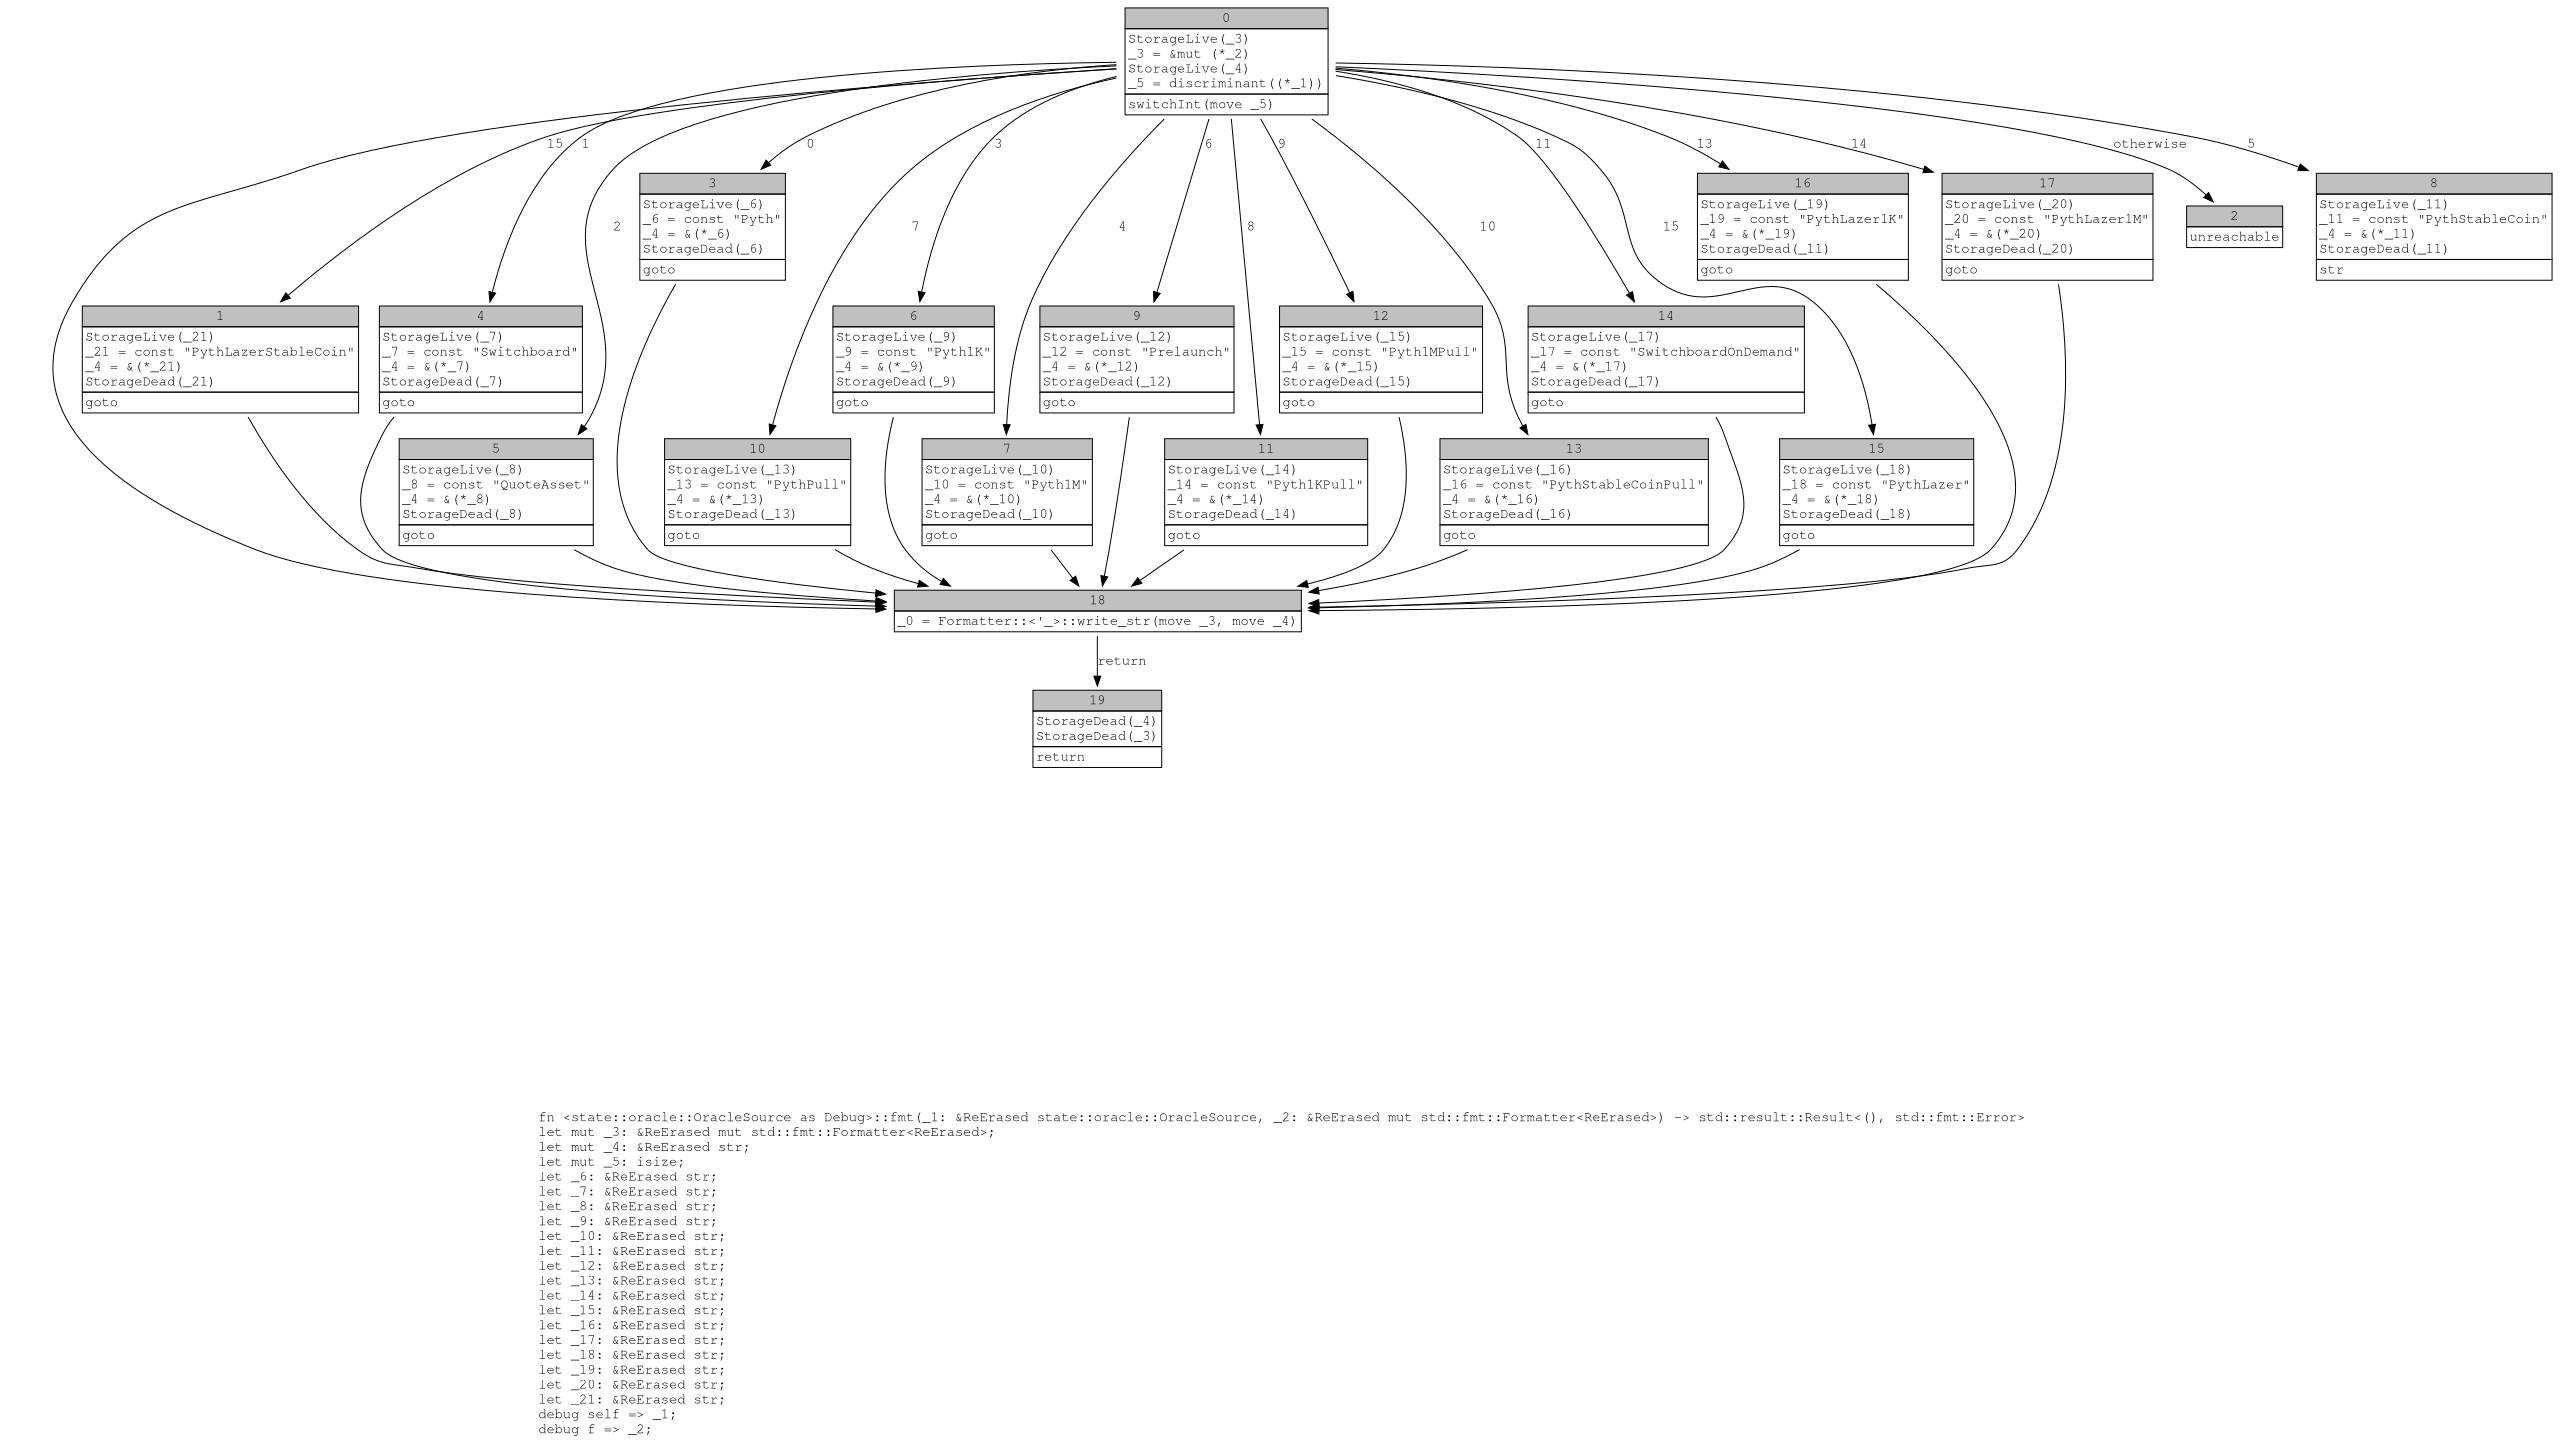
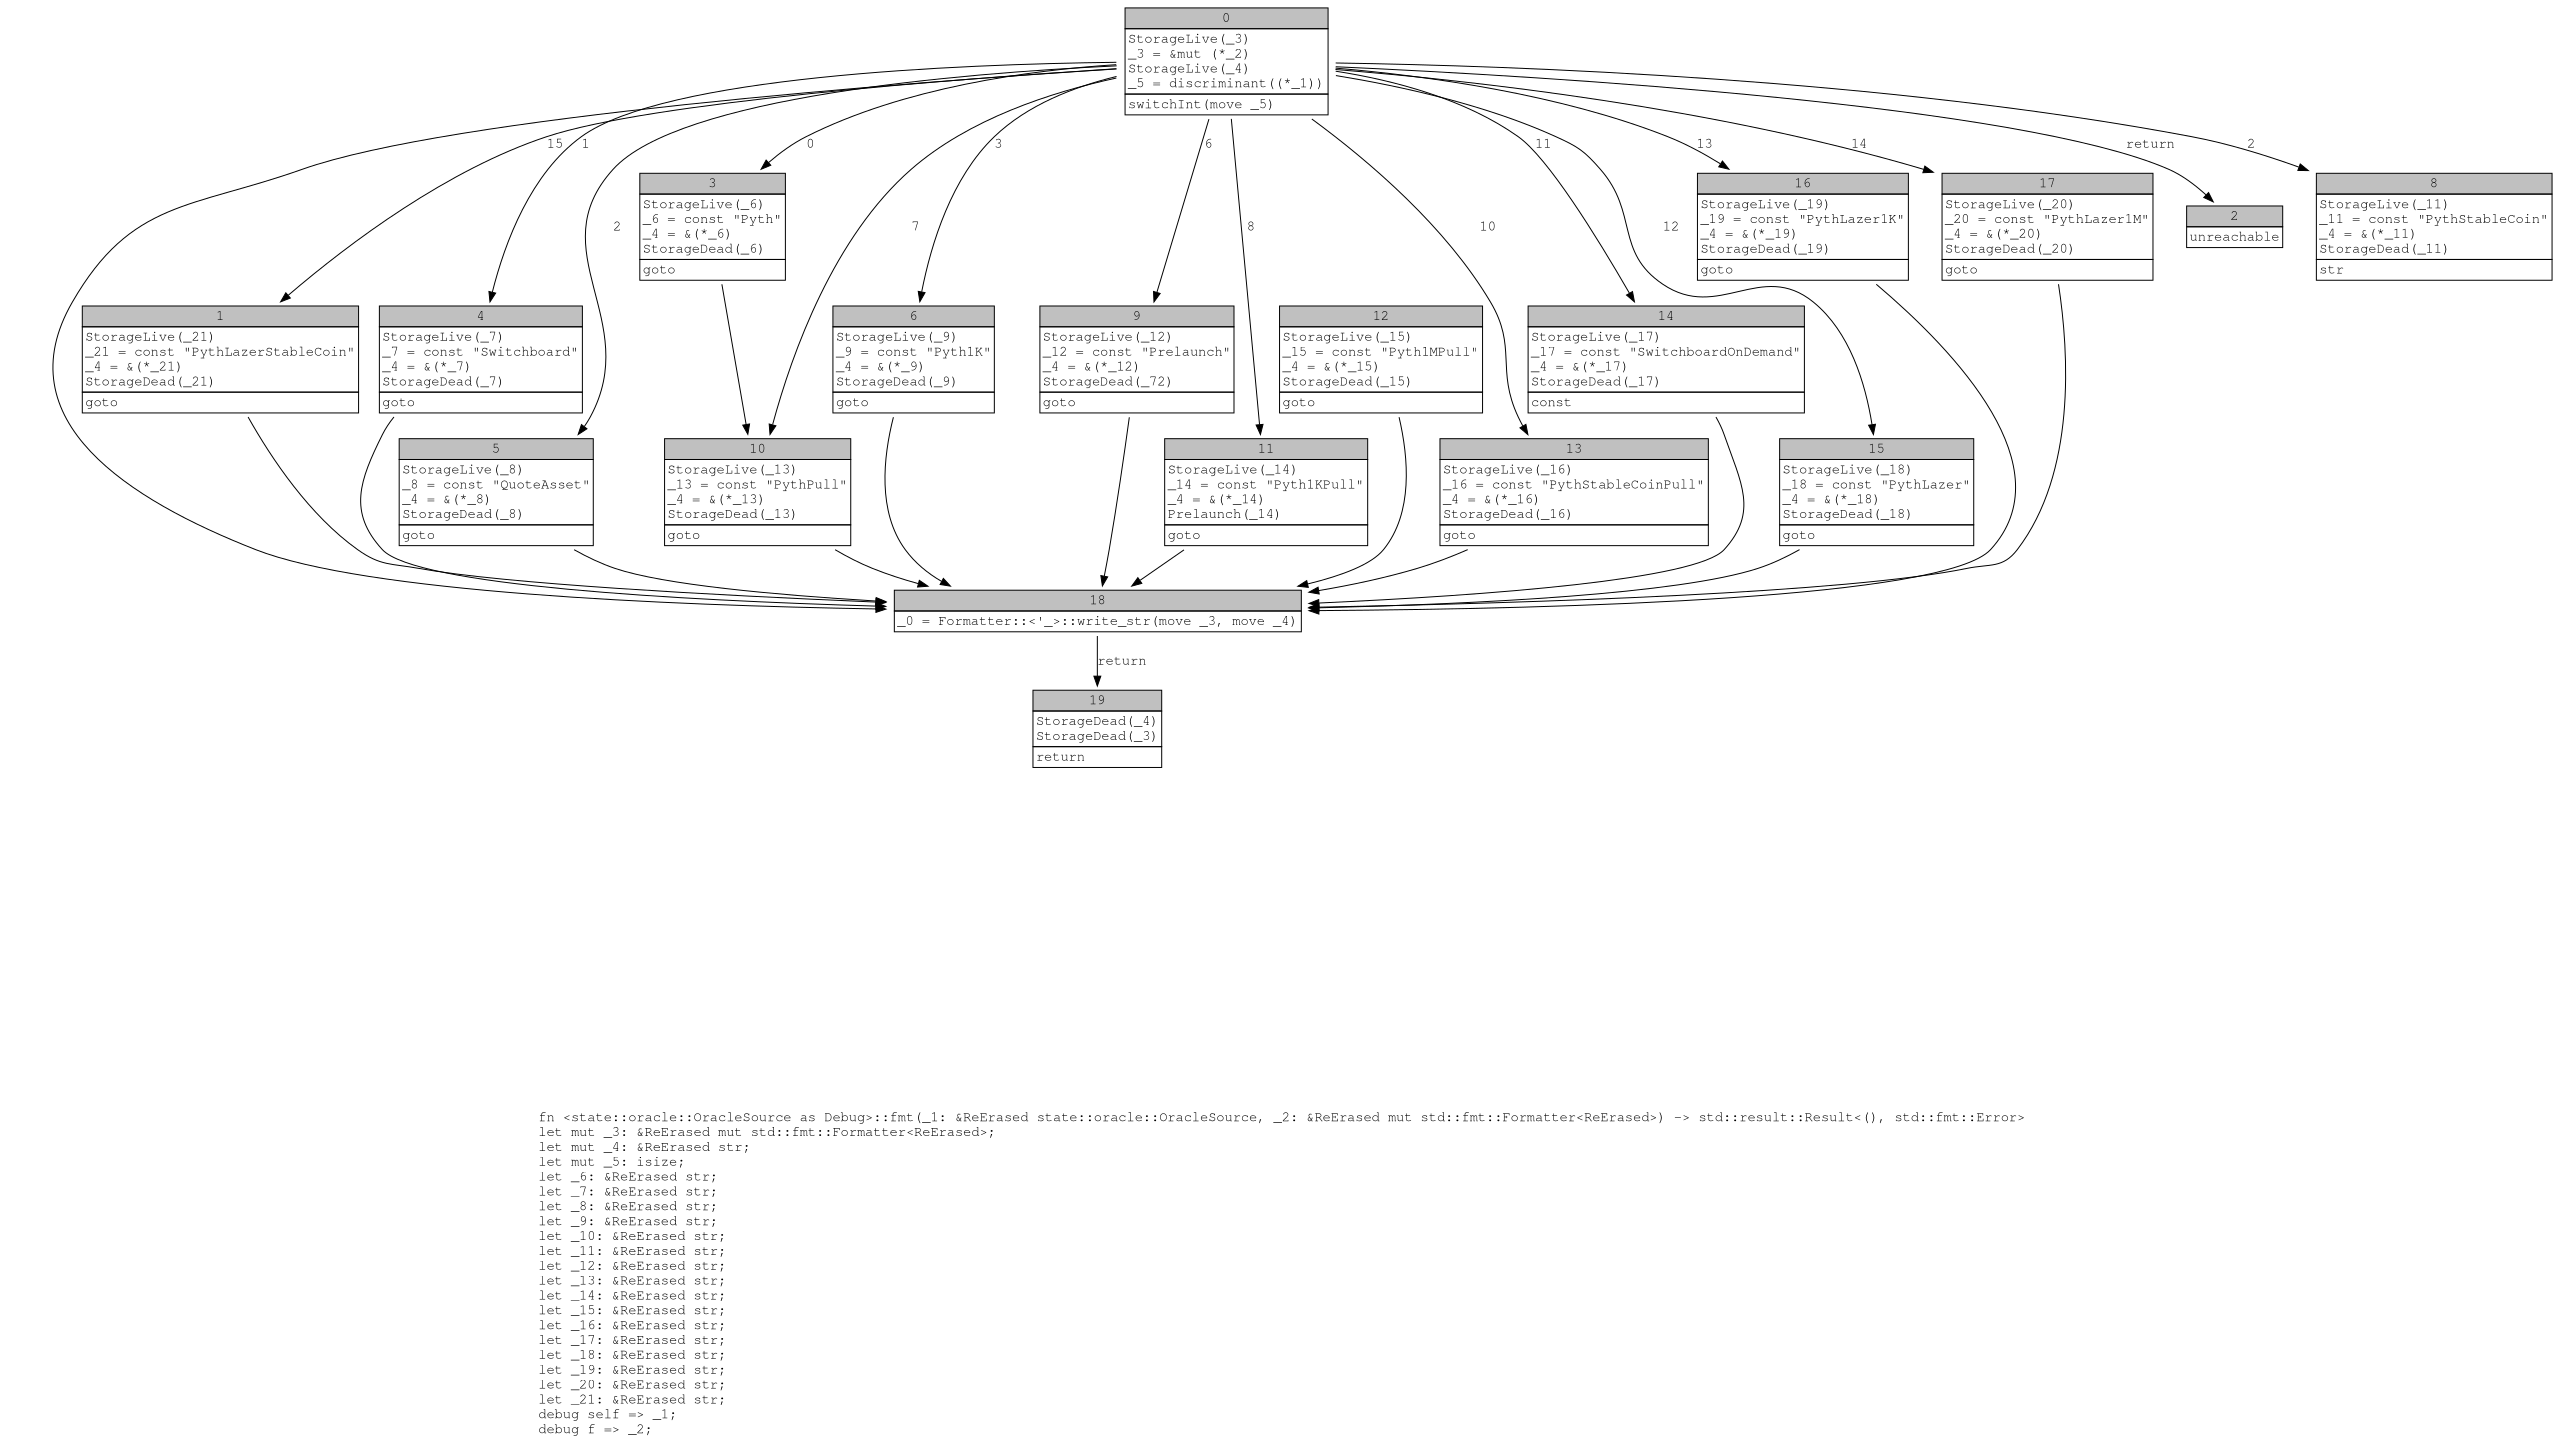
(2150, 144) -> (2150, 144)
(2251, 144) -> (2251, 144)
(1307, 205) -> none
(1671, 227) -> (1671, 227)
(1766, 249) -> (1766, 249)
(1109, 381) -> (1109, 381)
(1548, 402) -> (1552, 402)
(1007, 492) -> none
(1233, 514) -> (1225, 514)
(634, 529) -> (734, 354)
